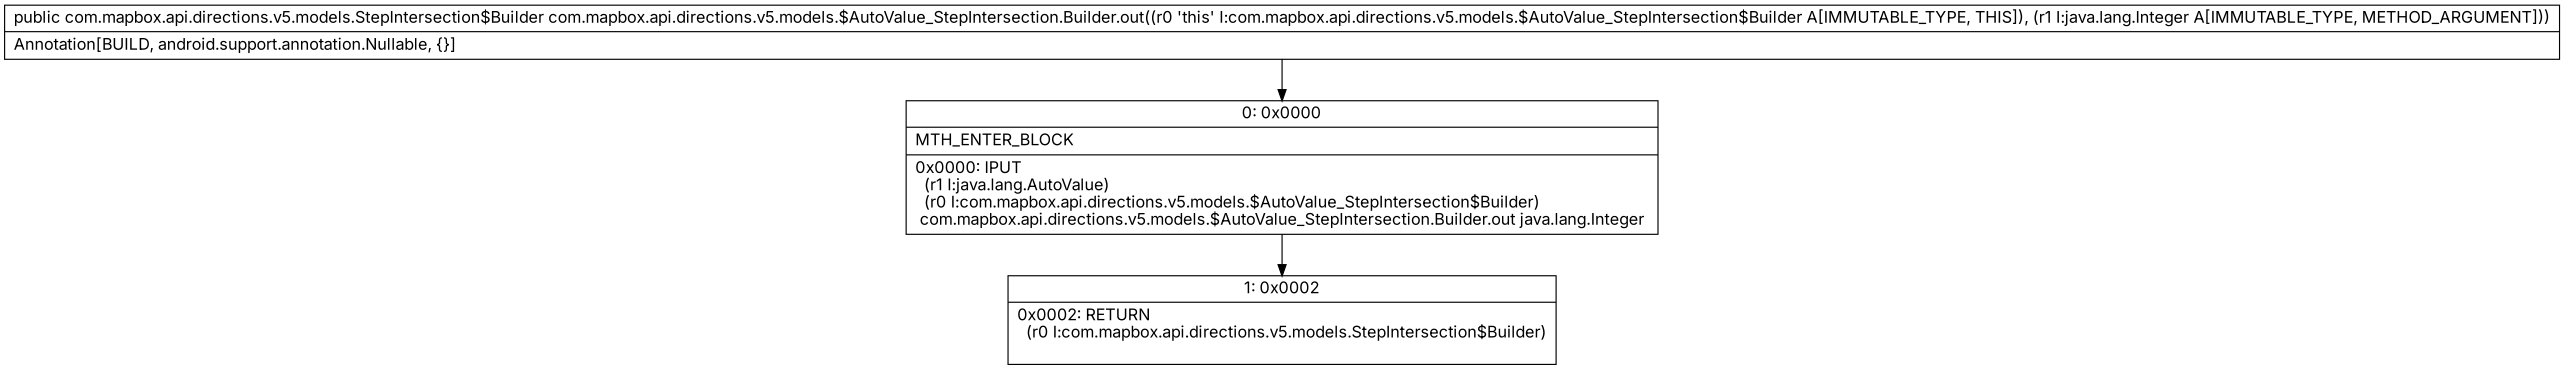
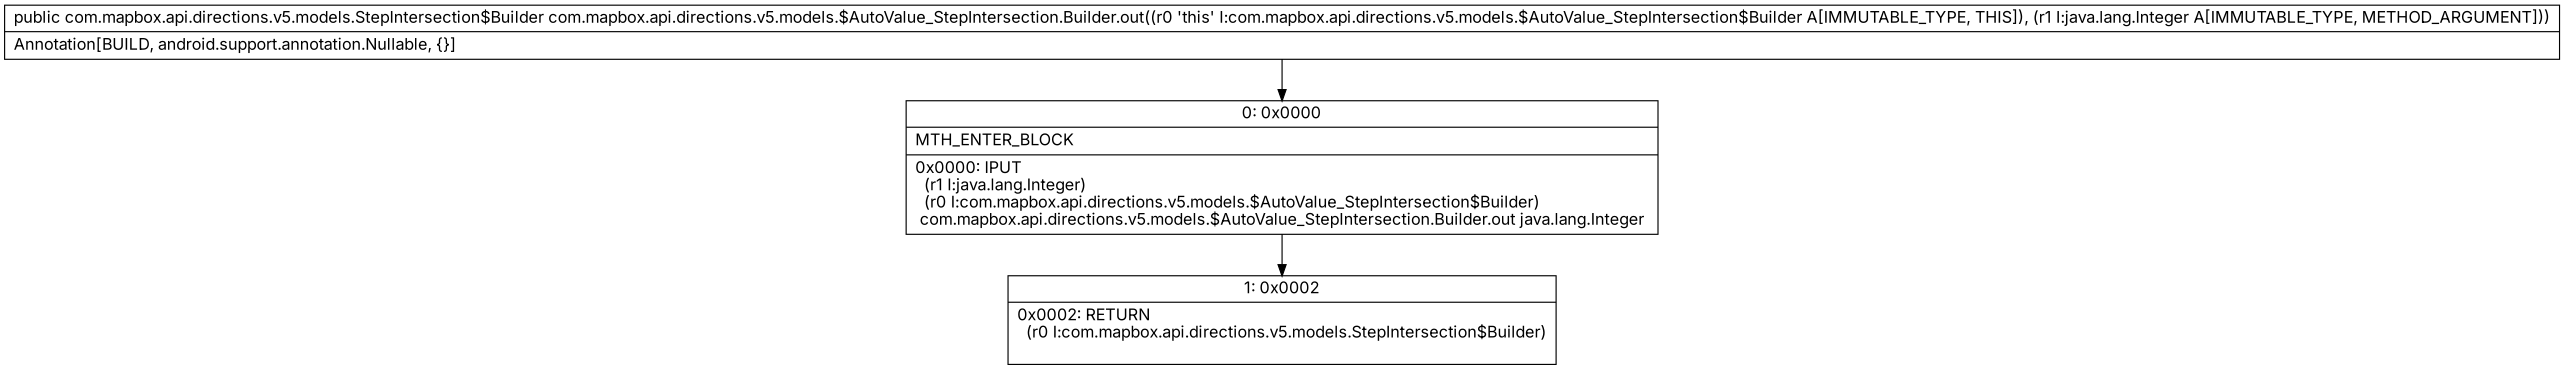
(1013, 185) -> (1001, 185)
